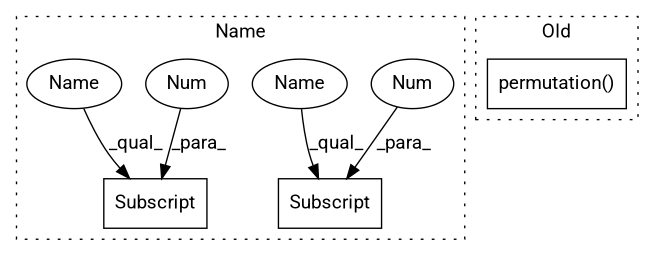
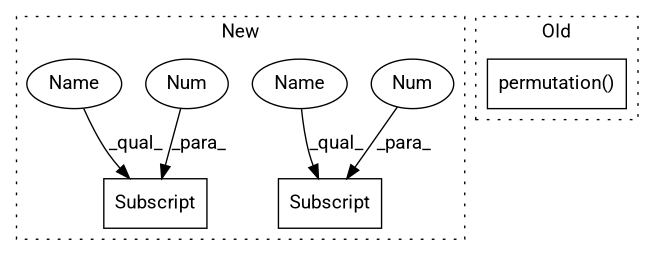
(241, 32) -> (241, 32)
